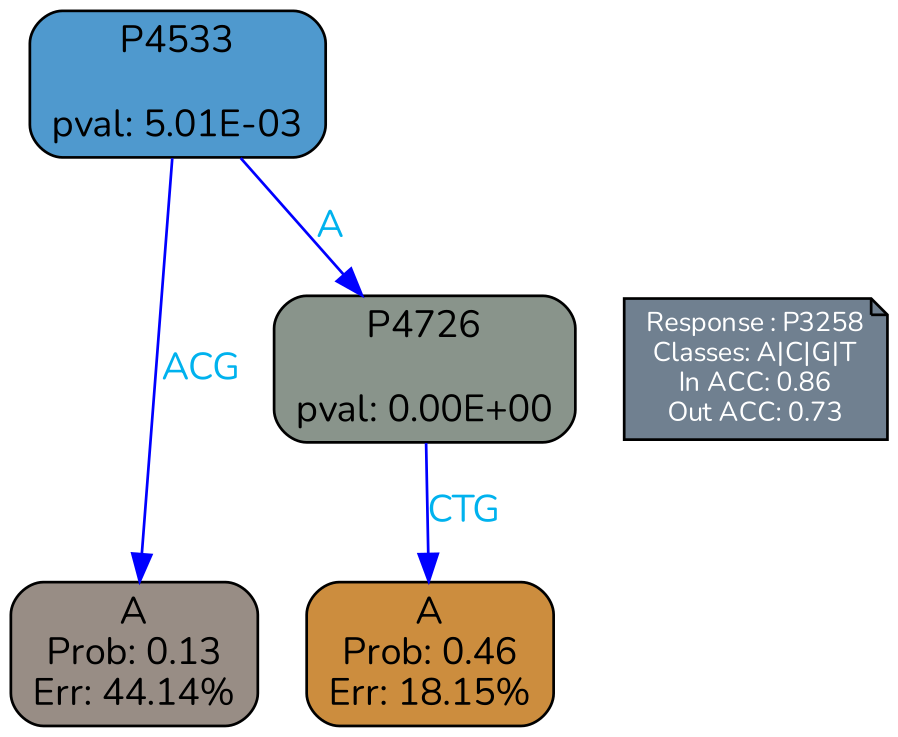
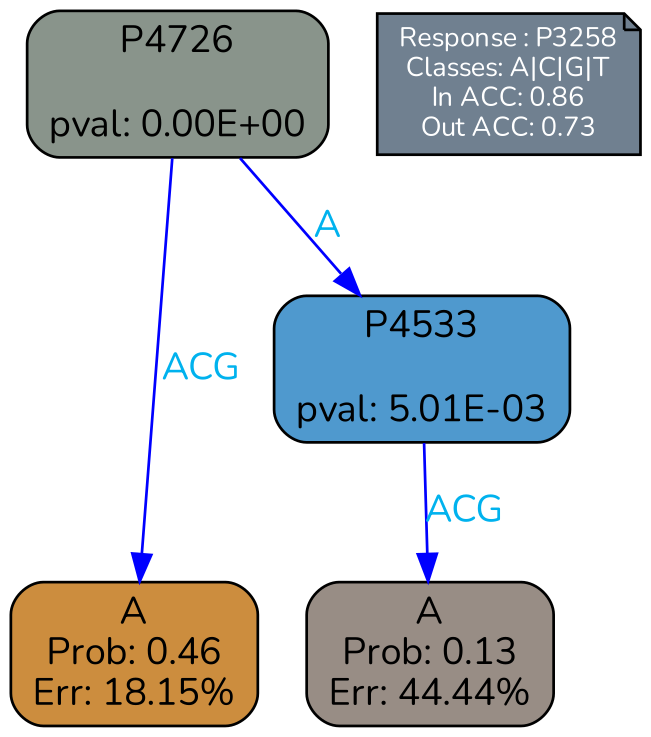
(292, 216) -> (291, 216)
(465, 512) -> (202, 369)
(134, 654) -> (430, 654)
